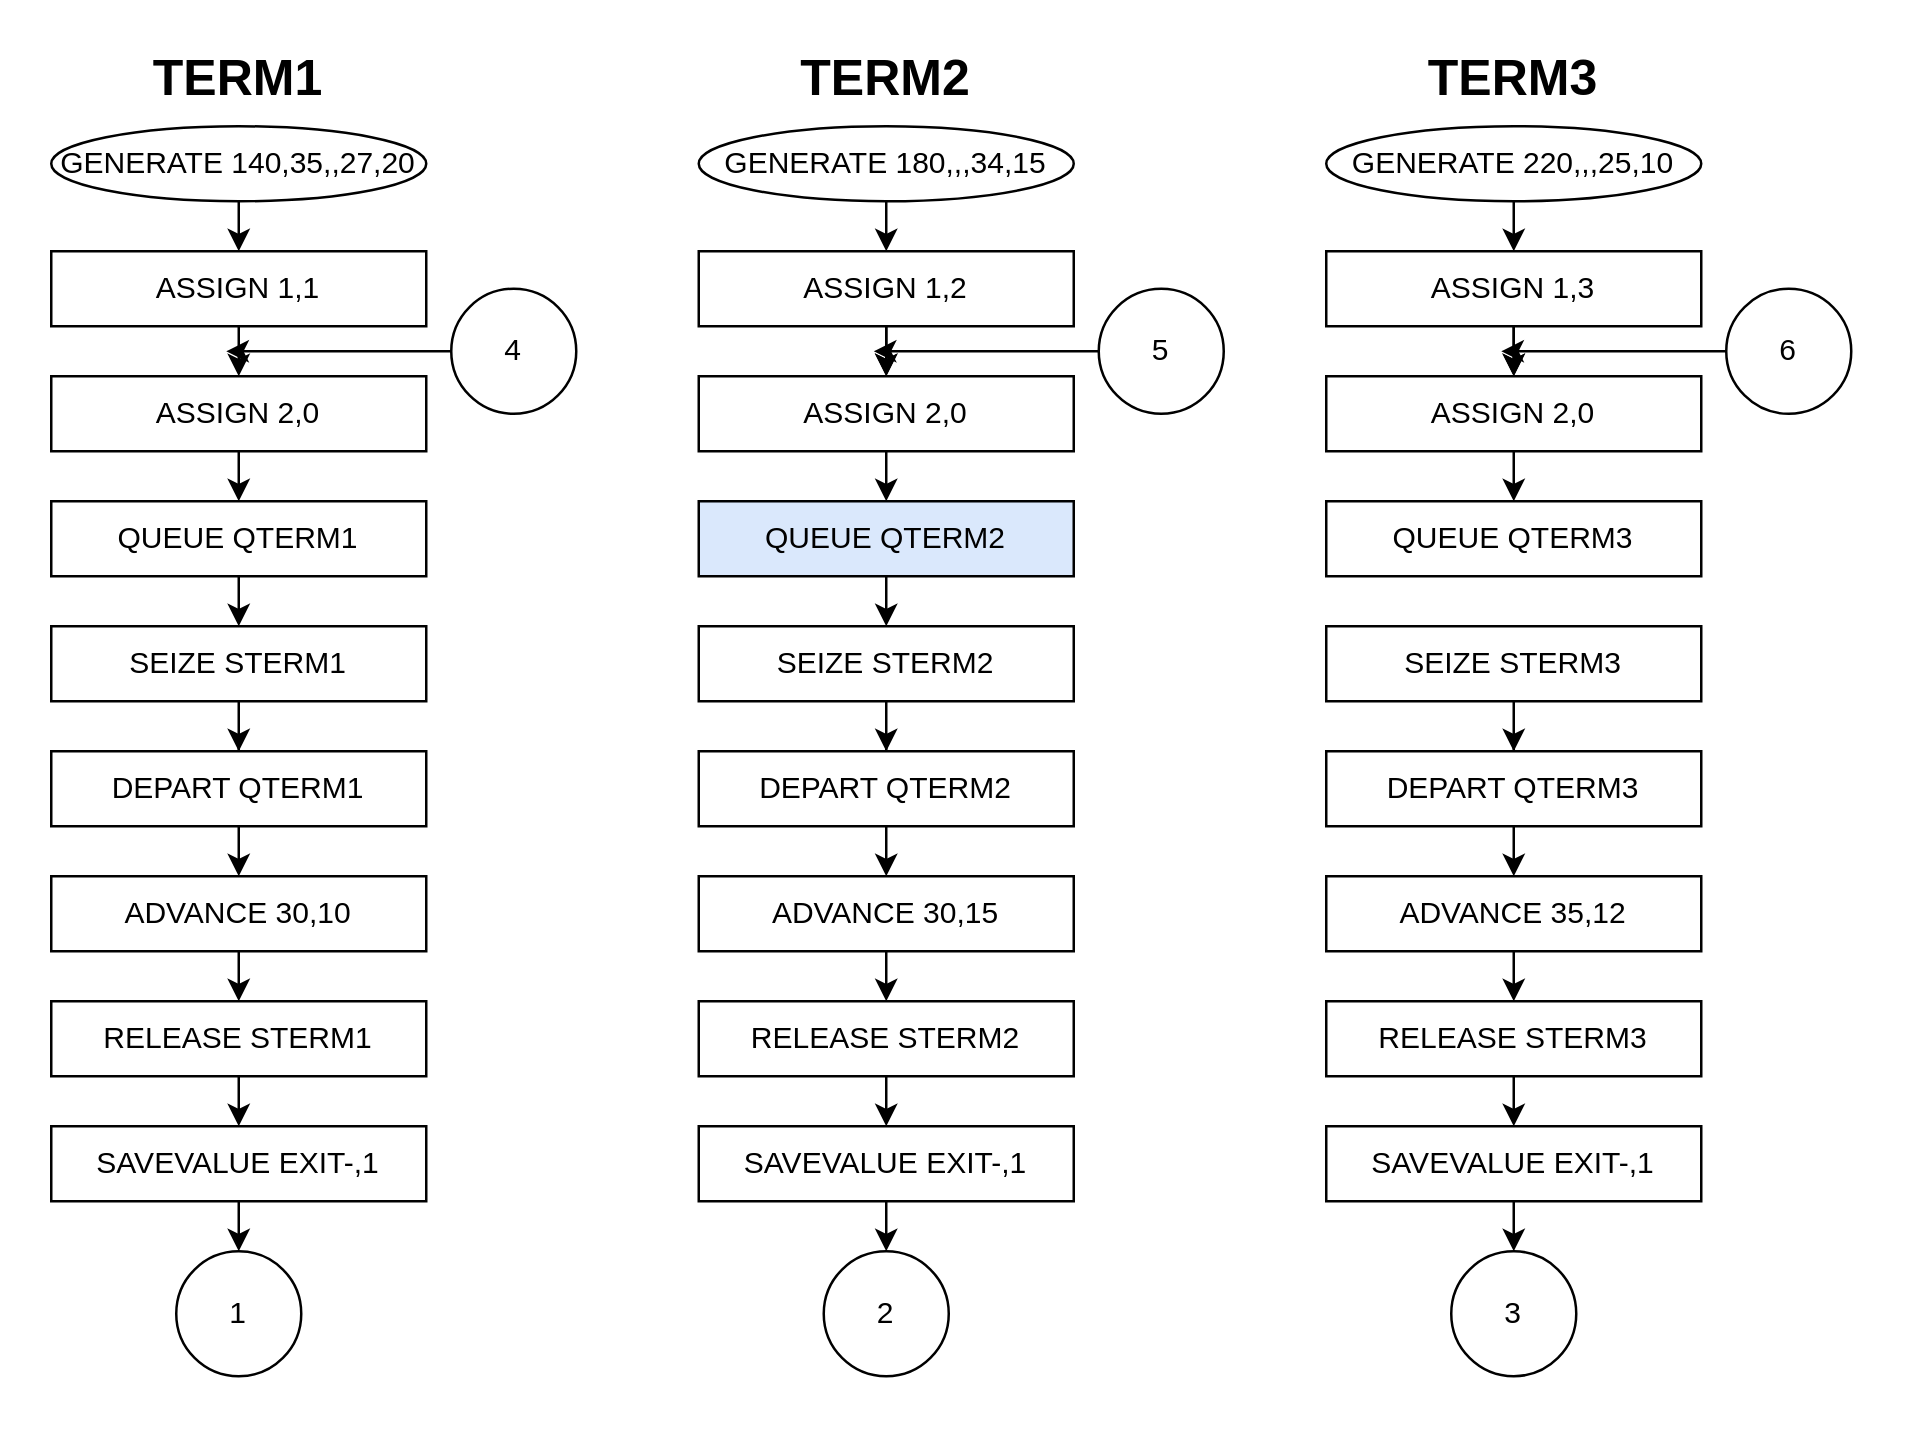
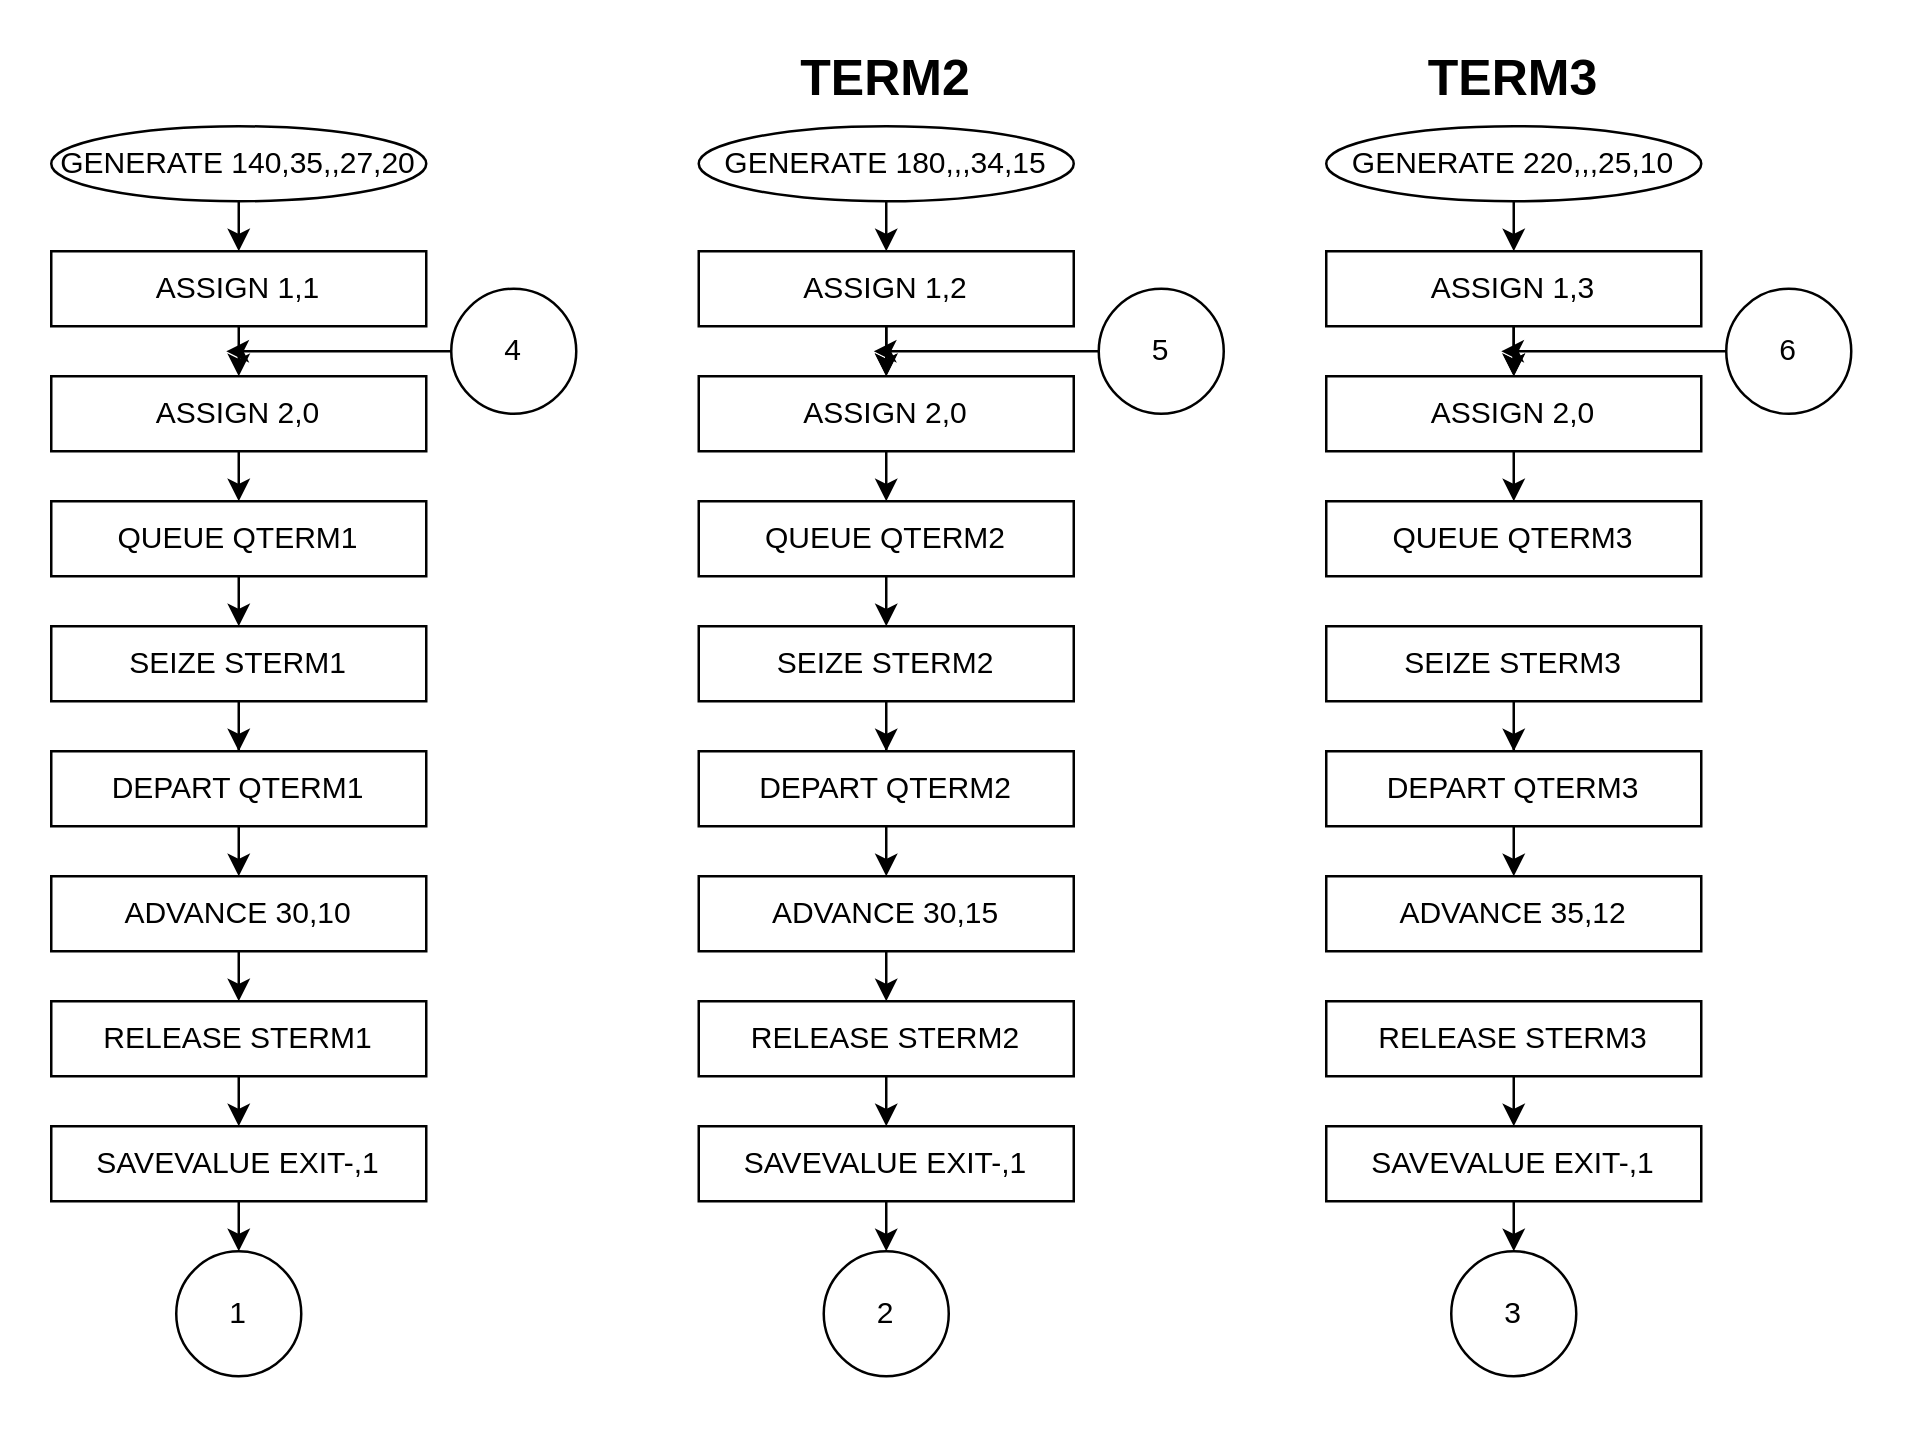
(239, 76) -> none
(886, 539) -> (886, 539)
(1514, 968) -> none
